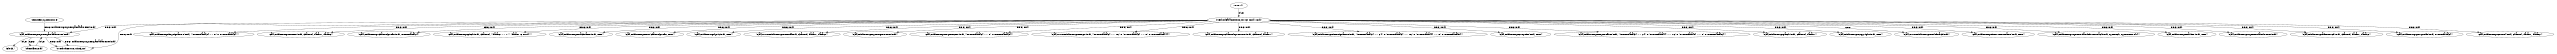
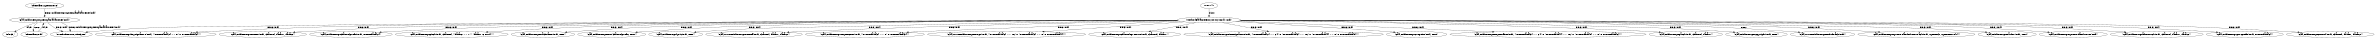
(554, 22) -> none
(489, 27) -> (451, 27)
(875, 34) -> none
(1998, 34) -> none
